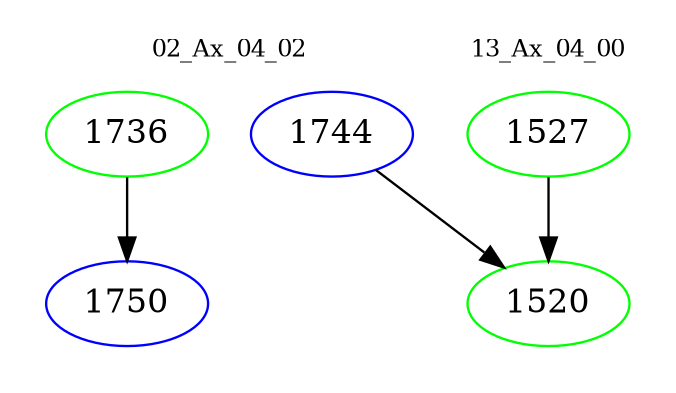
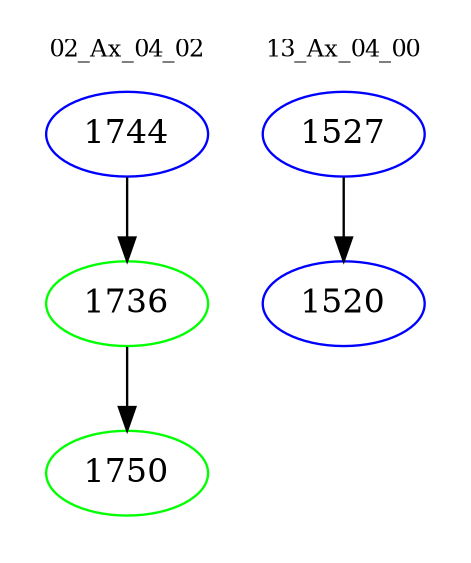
(549, 134) -> (344, 134)
(417, 201) -> (127, 207)
(127, 304) -> (127, 473)
(549, 304) -> (344, 304)
